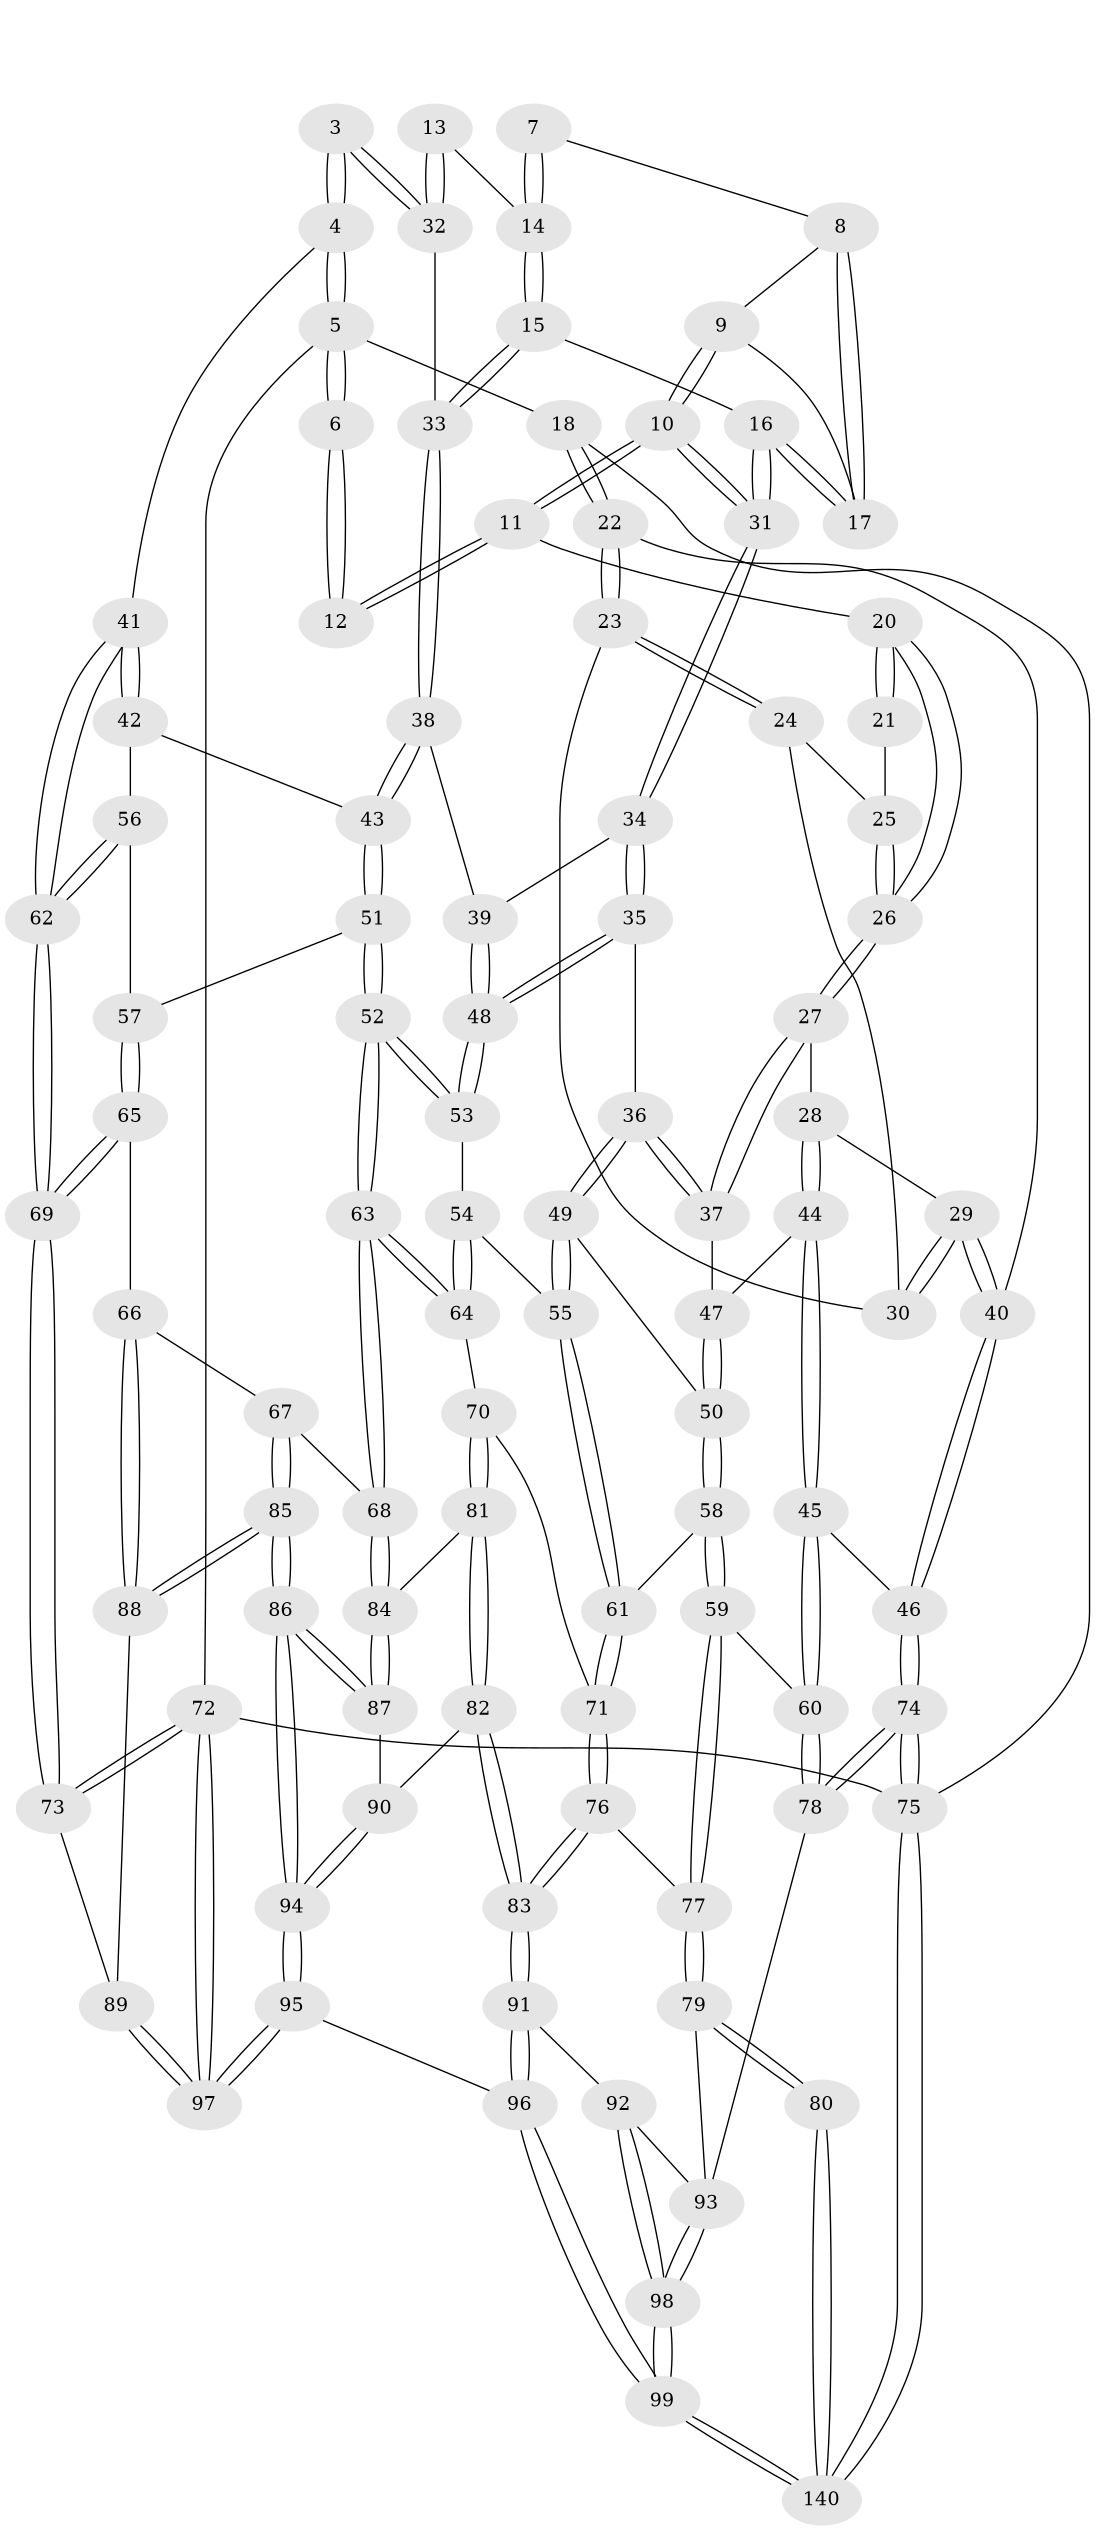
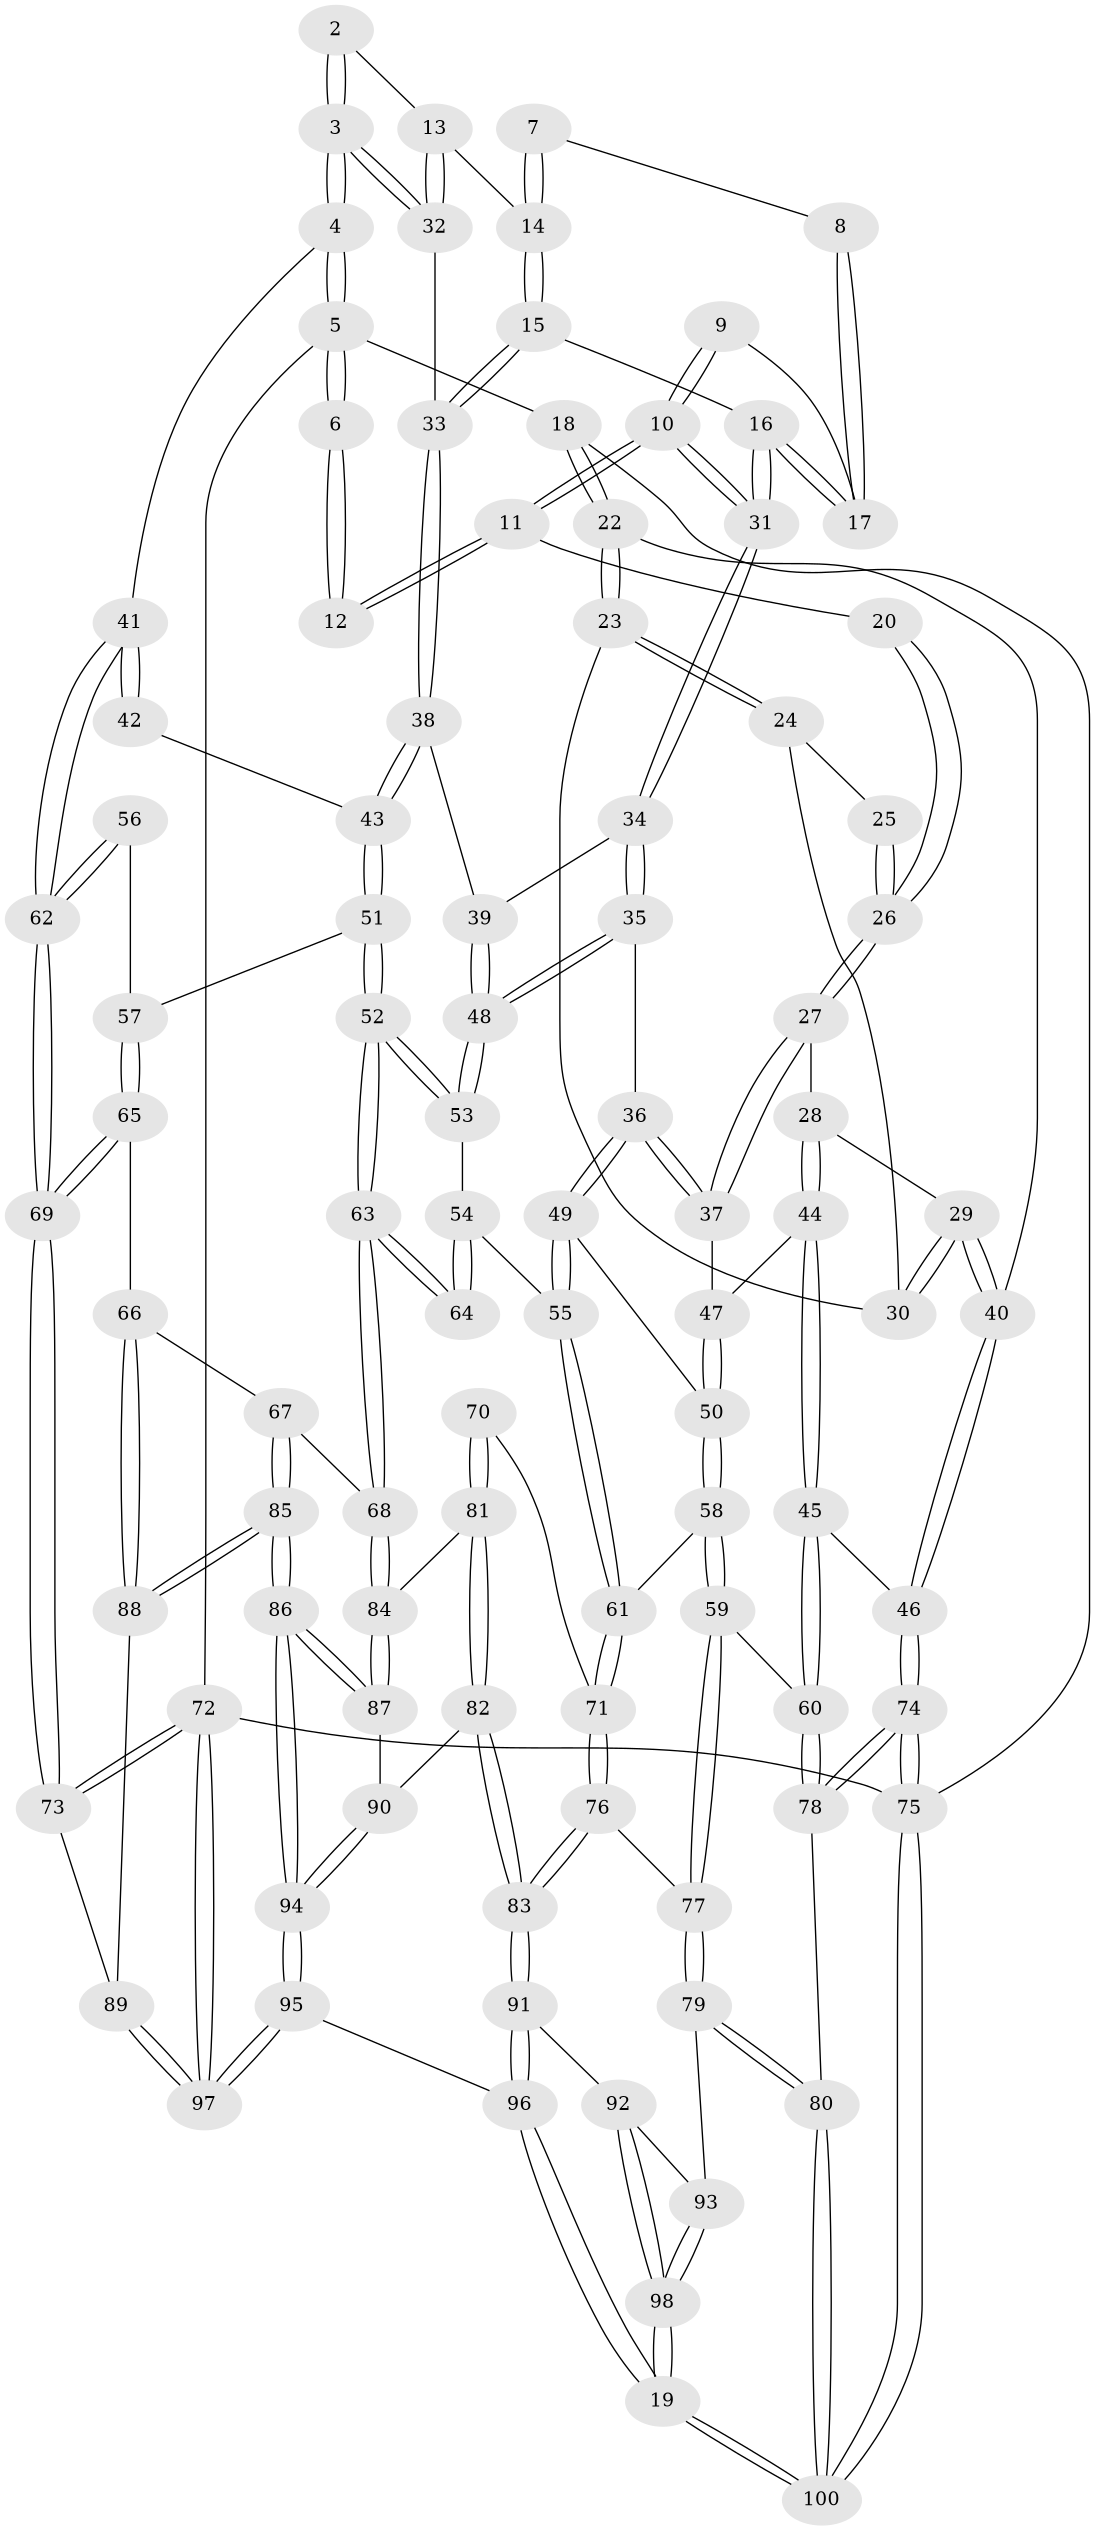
none -> (336, 30)
(781, 277) -> none
(885, 722) -> none
(130, 771) -> none
(471, 1364) -> none
(759, 2006) -> (816, 1957)
(663, 2401) -> (663, 2401)
(822, 2500) -> (822, 2500)
